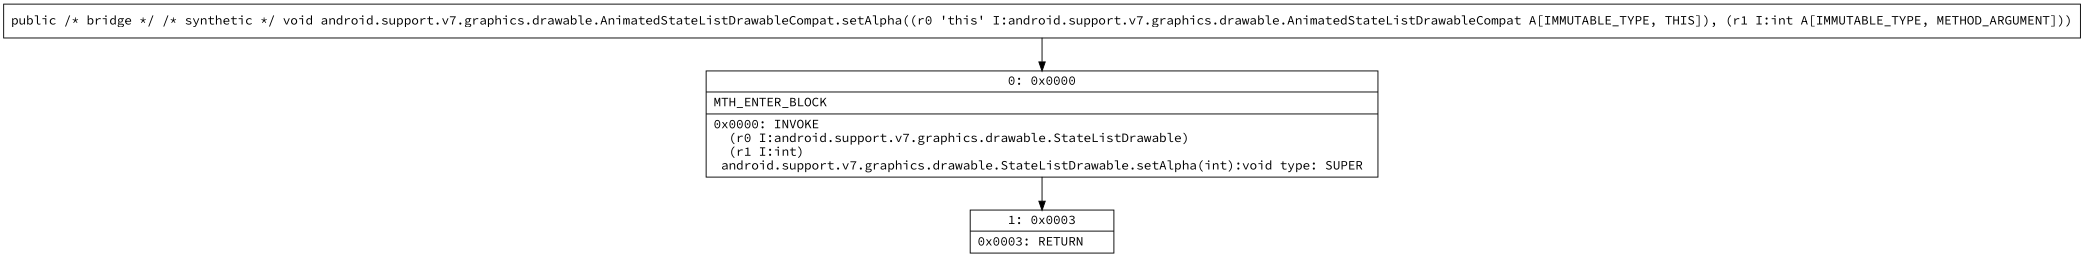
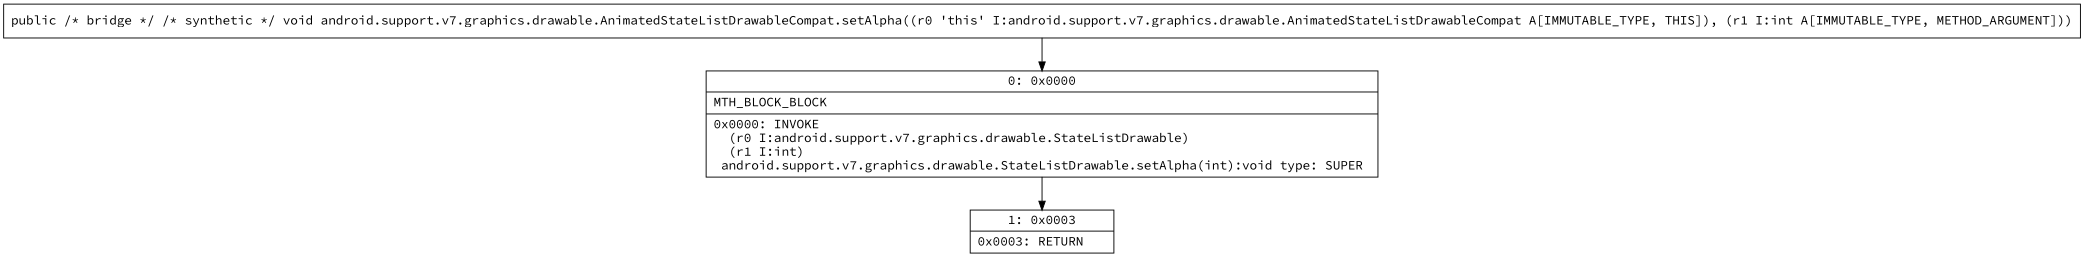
(770, 103) -> (770, 103)
